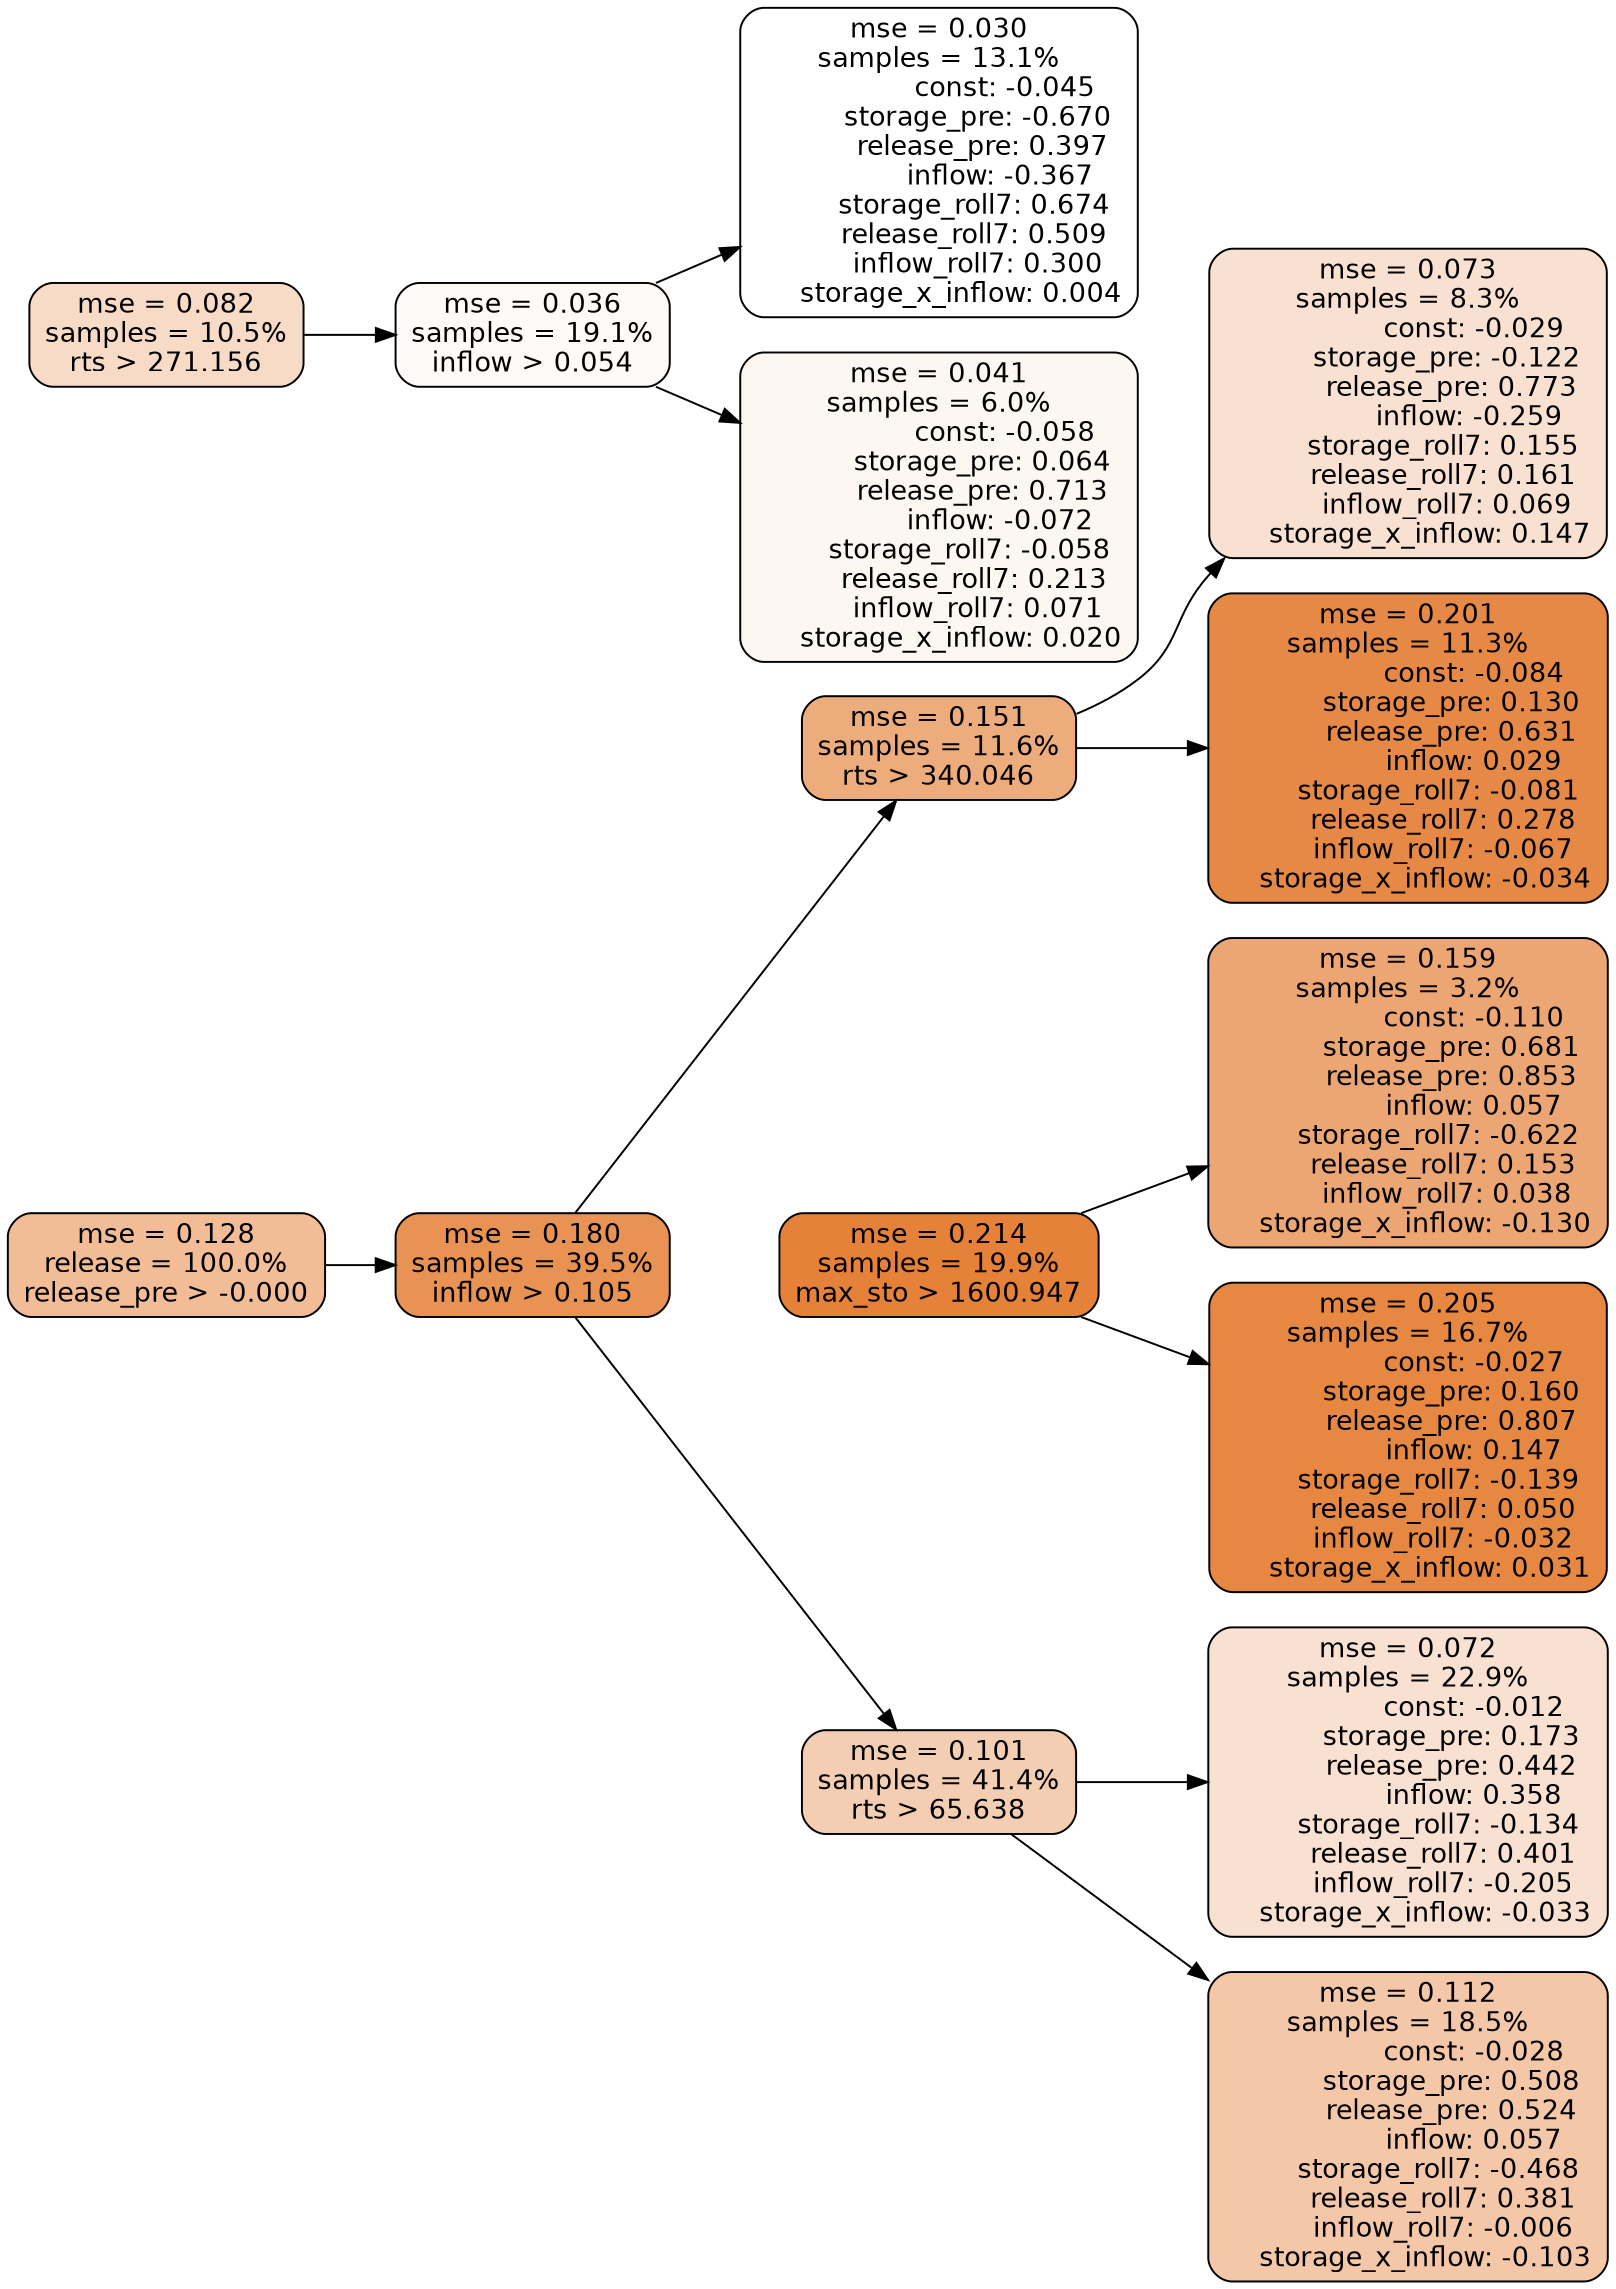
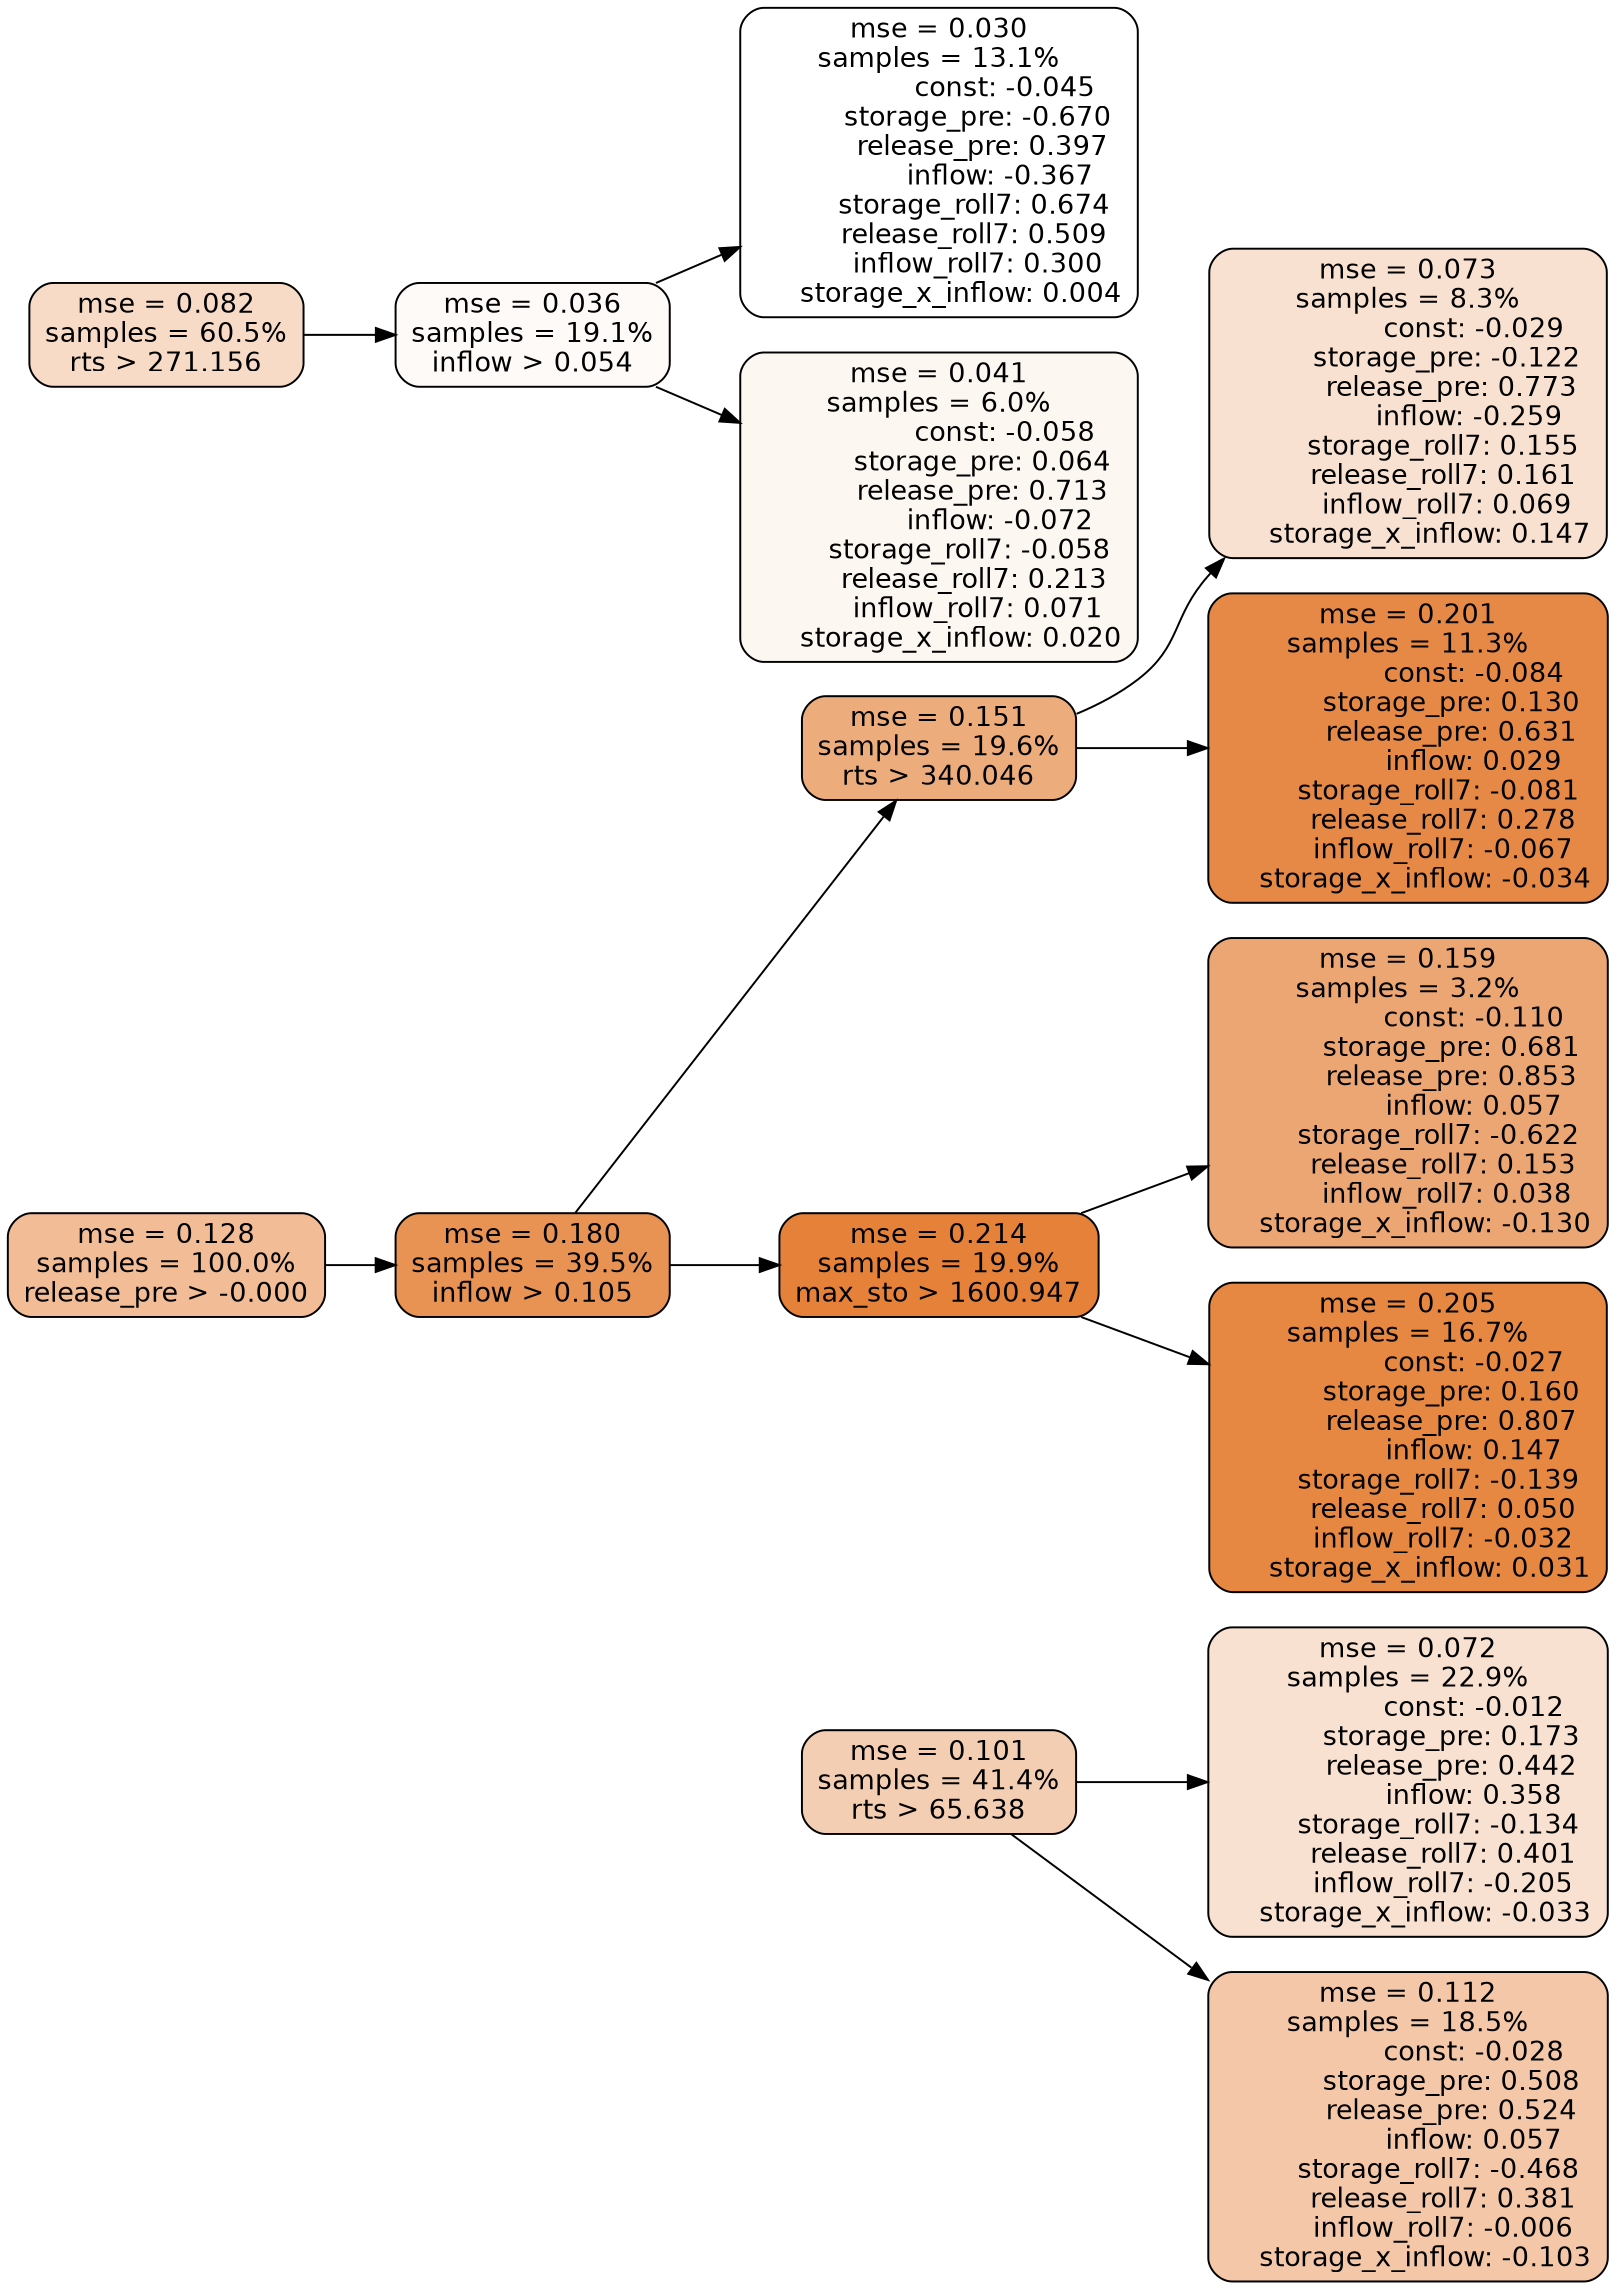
(166, 335) -> (166, 335)
(939, 748) -> (939, 748)
(166, 1265) -> (166, 1265)
(730, 1516) -> (715, 1265)
